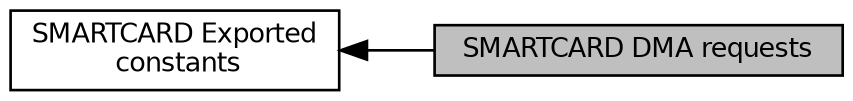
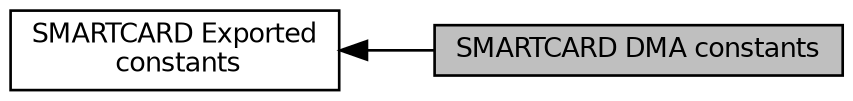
(639, 50) -> (639, 50)
